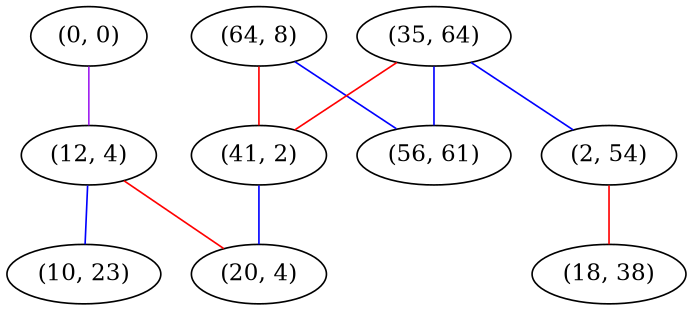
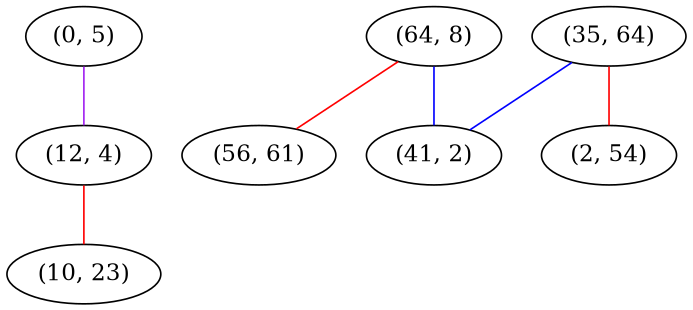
(89, 36) -> (84, 36)
(335, 88) -> (347, 95)
(356, 89) -> (521, 96)
(259, 96) -> (434, 96)
(434, 96) -> none
(522, 96) -> (609, 96)
(86, 215) -> (84, 215)
(259, 274) -> none
(609, 274) -> none
